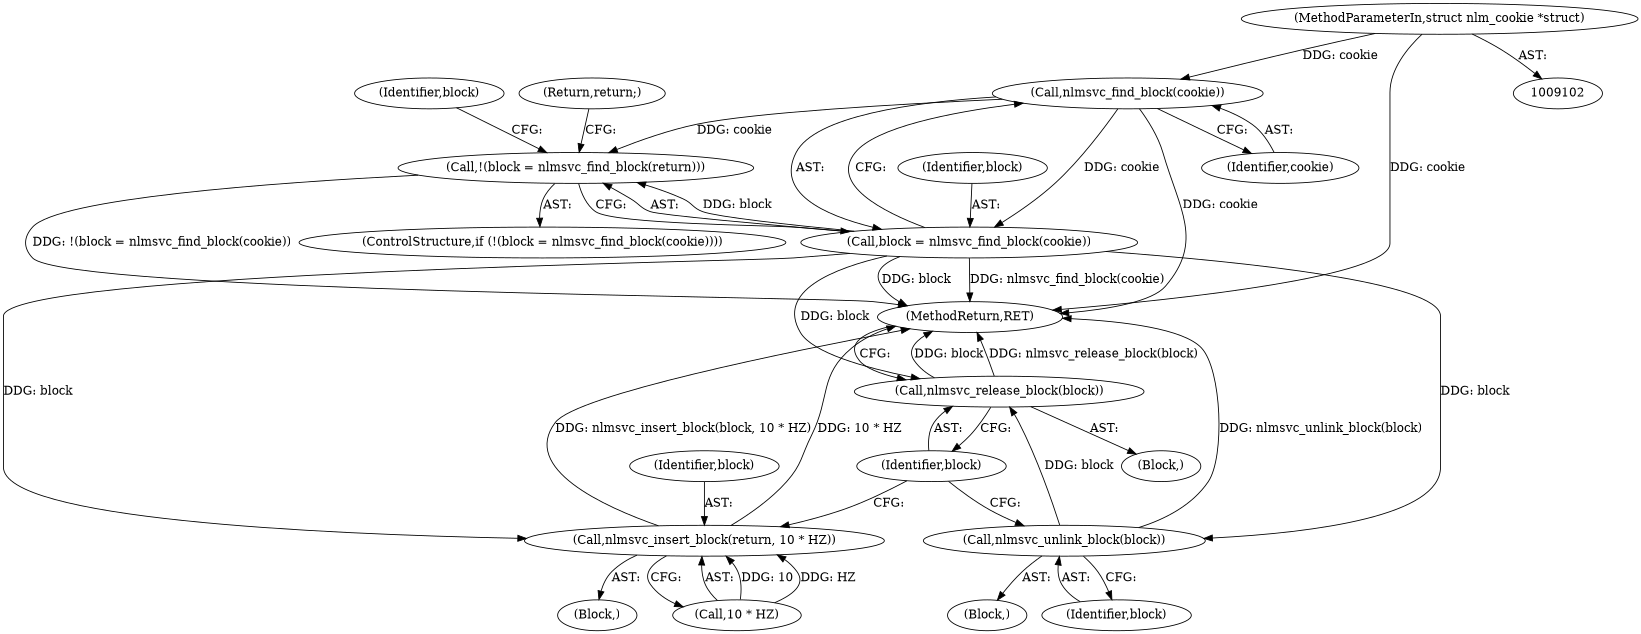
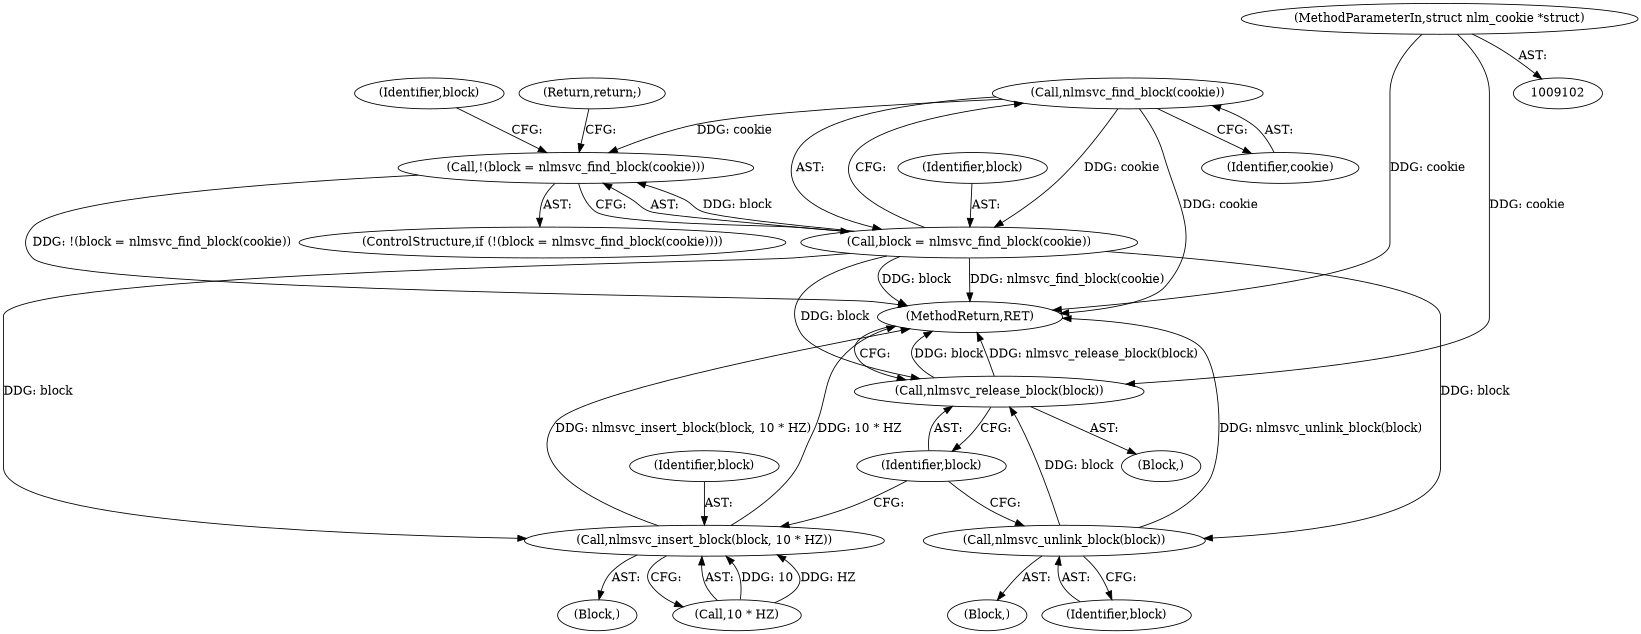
(1282, 54) -> (1461, 339)
(576, 168) -> (576, 168)
(704, 541) -> (704, 541)
